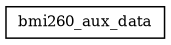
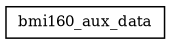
(85, 22) -> (85, 22)
